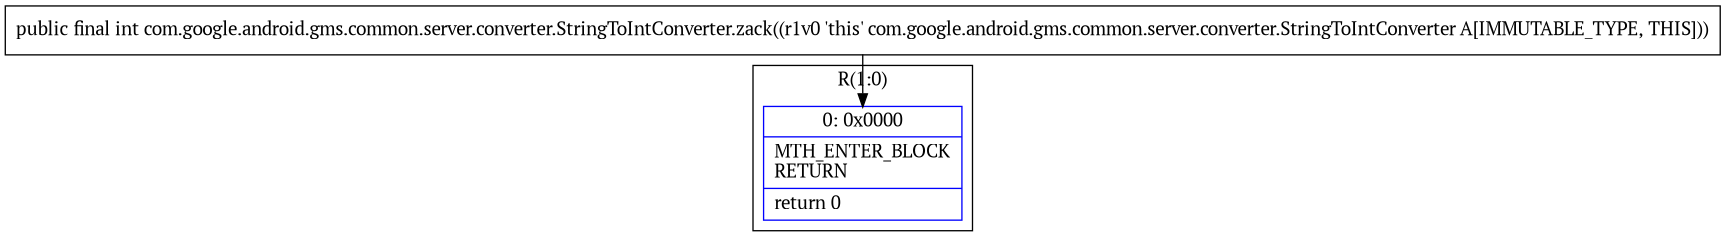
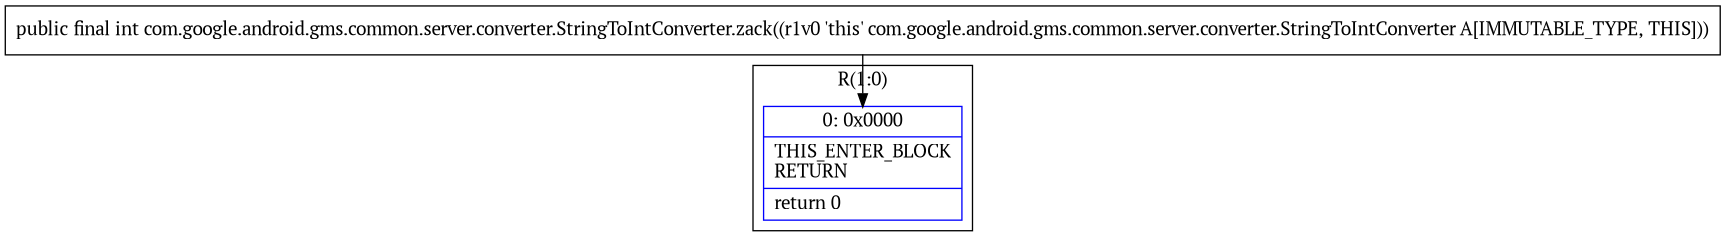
(862, 152) -> (863, 152)
